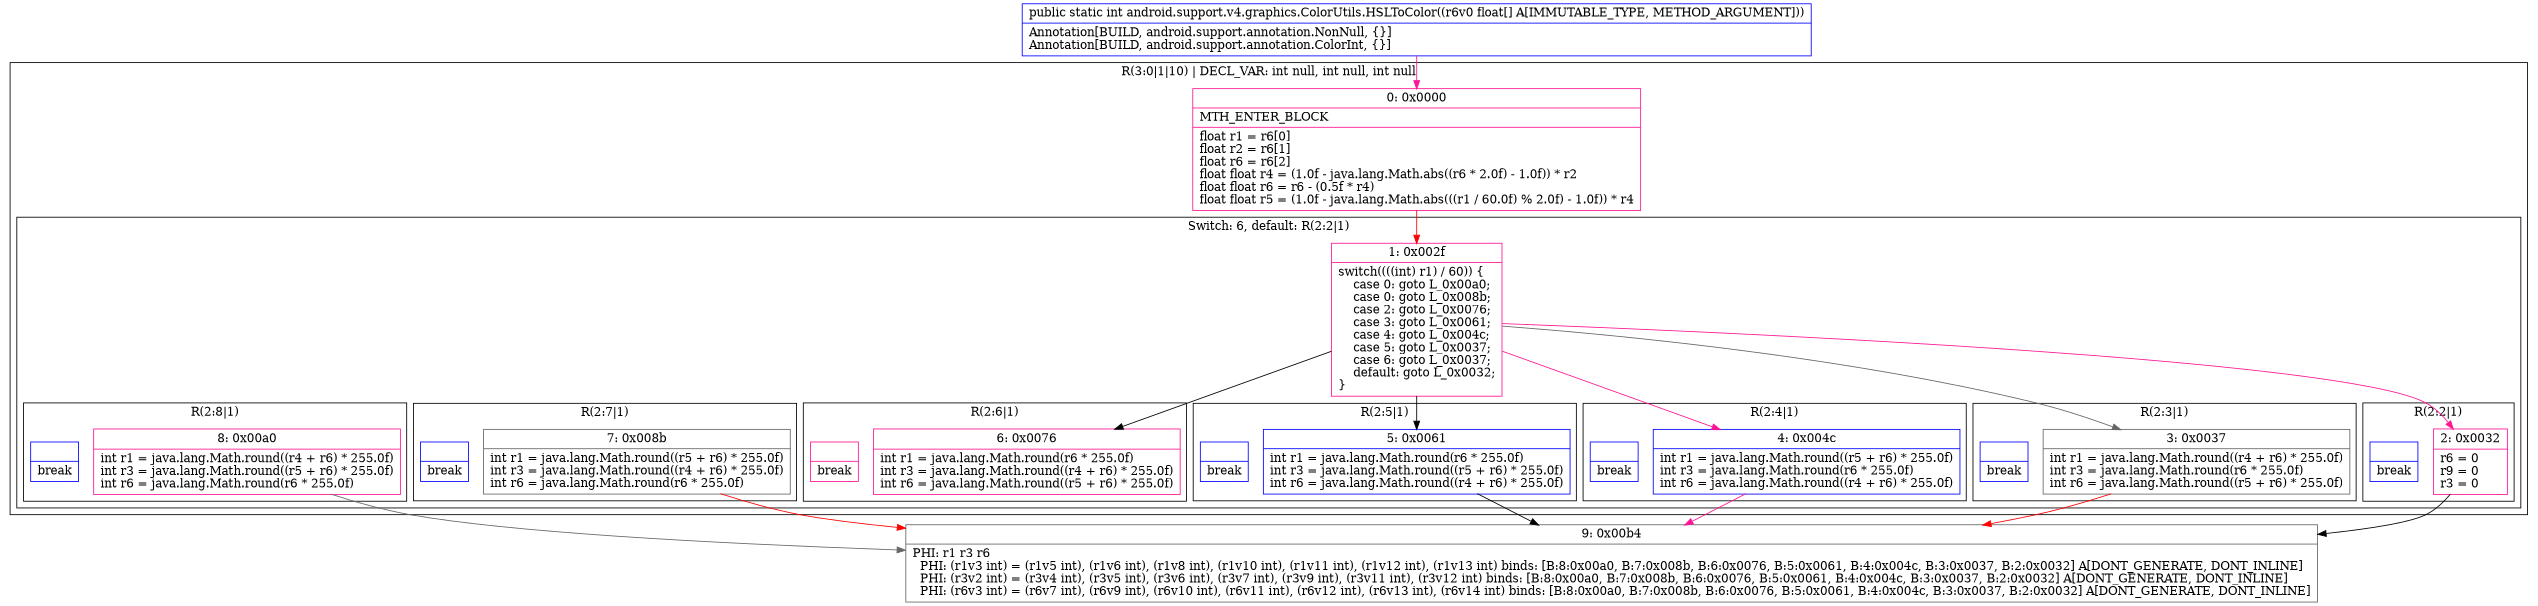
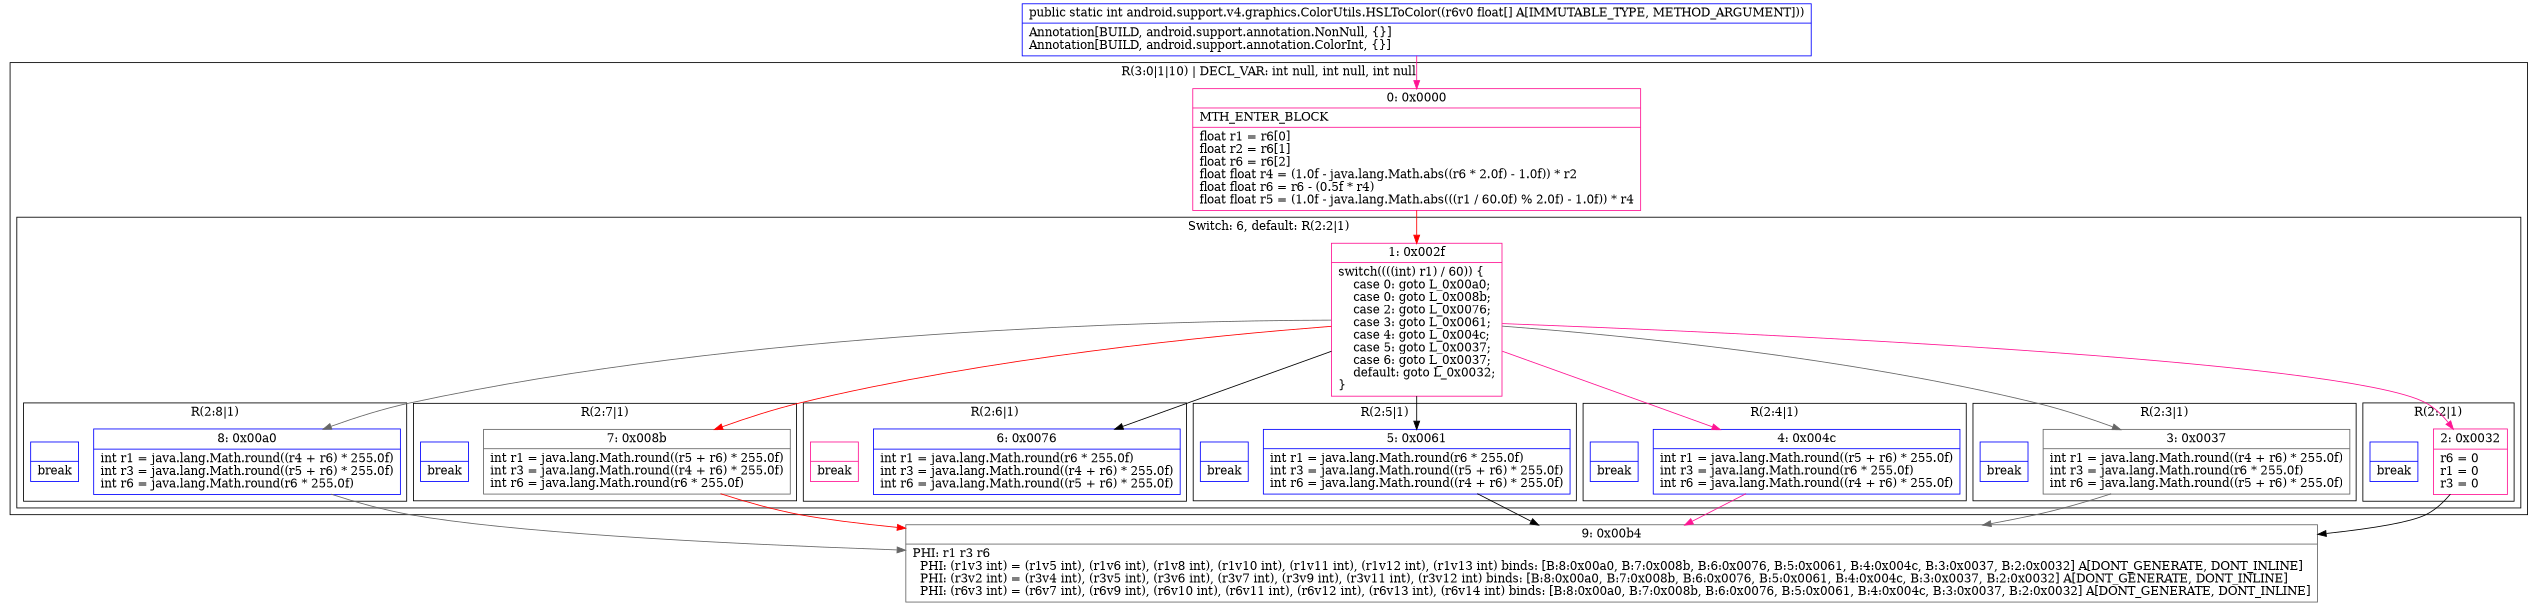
none -> (827, 343)
none -> (1024, 361)
(247, 462) -> (247, 462)
(1027, 462) -> (1027, 462)
(2459, 471) -> (2459, 471)
(2052, 511) -> (2052, 511)
